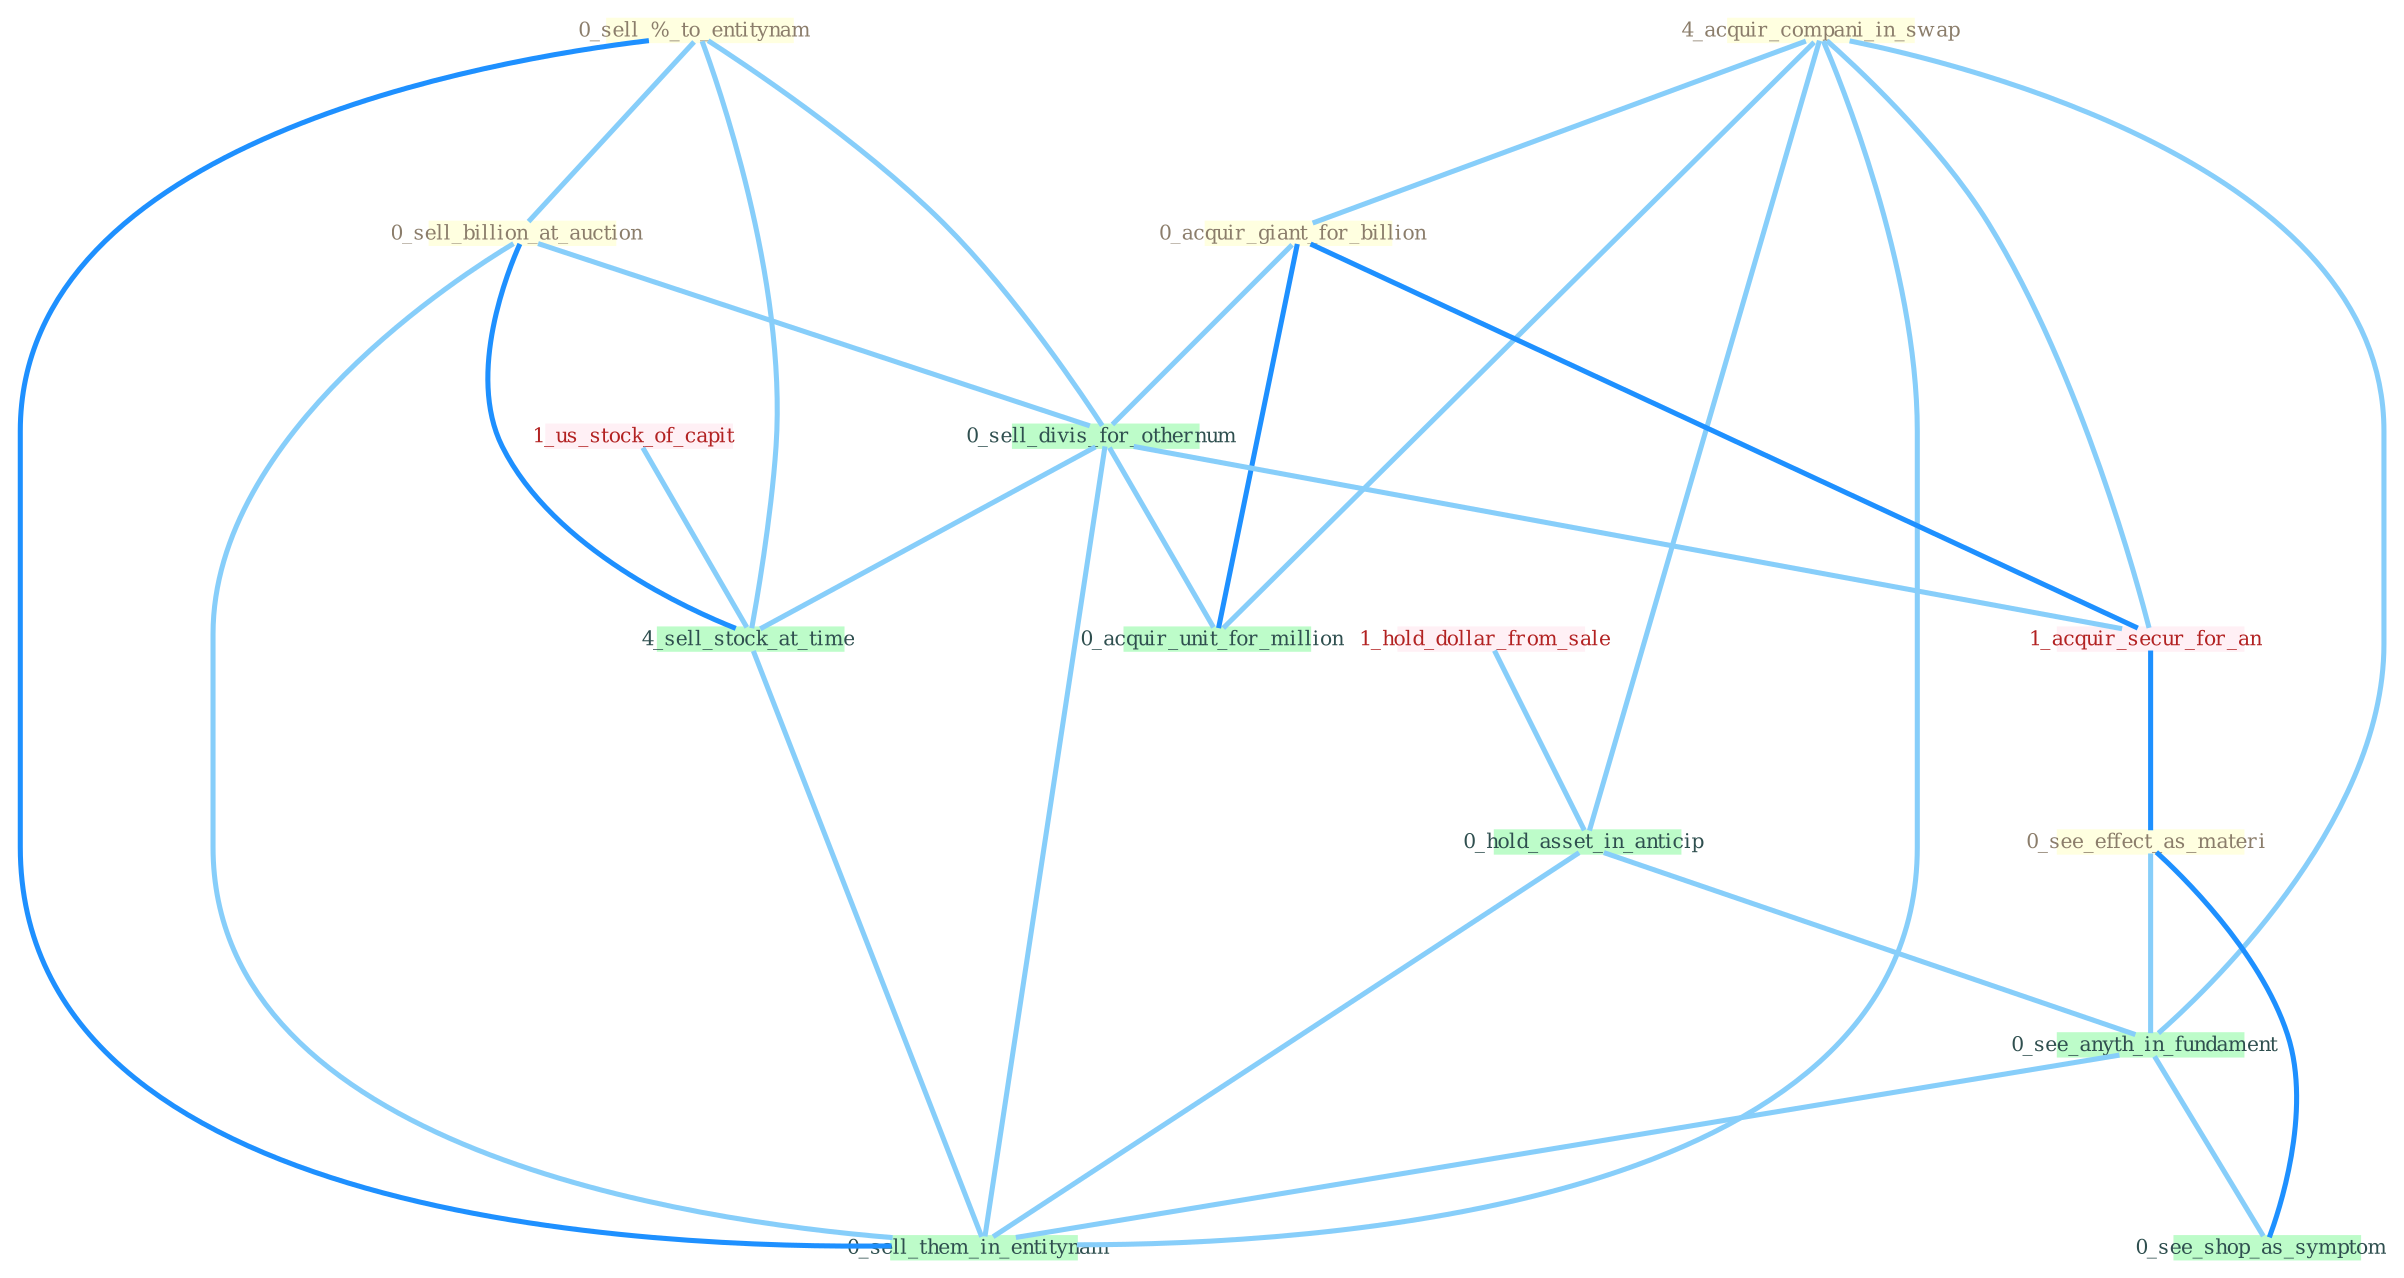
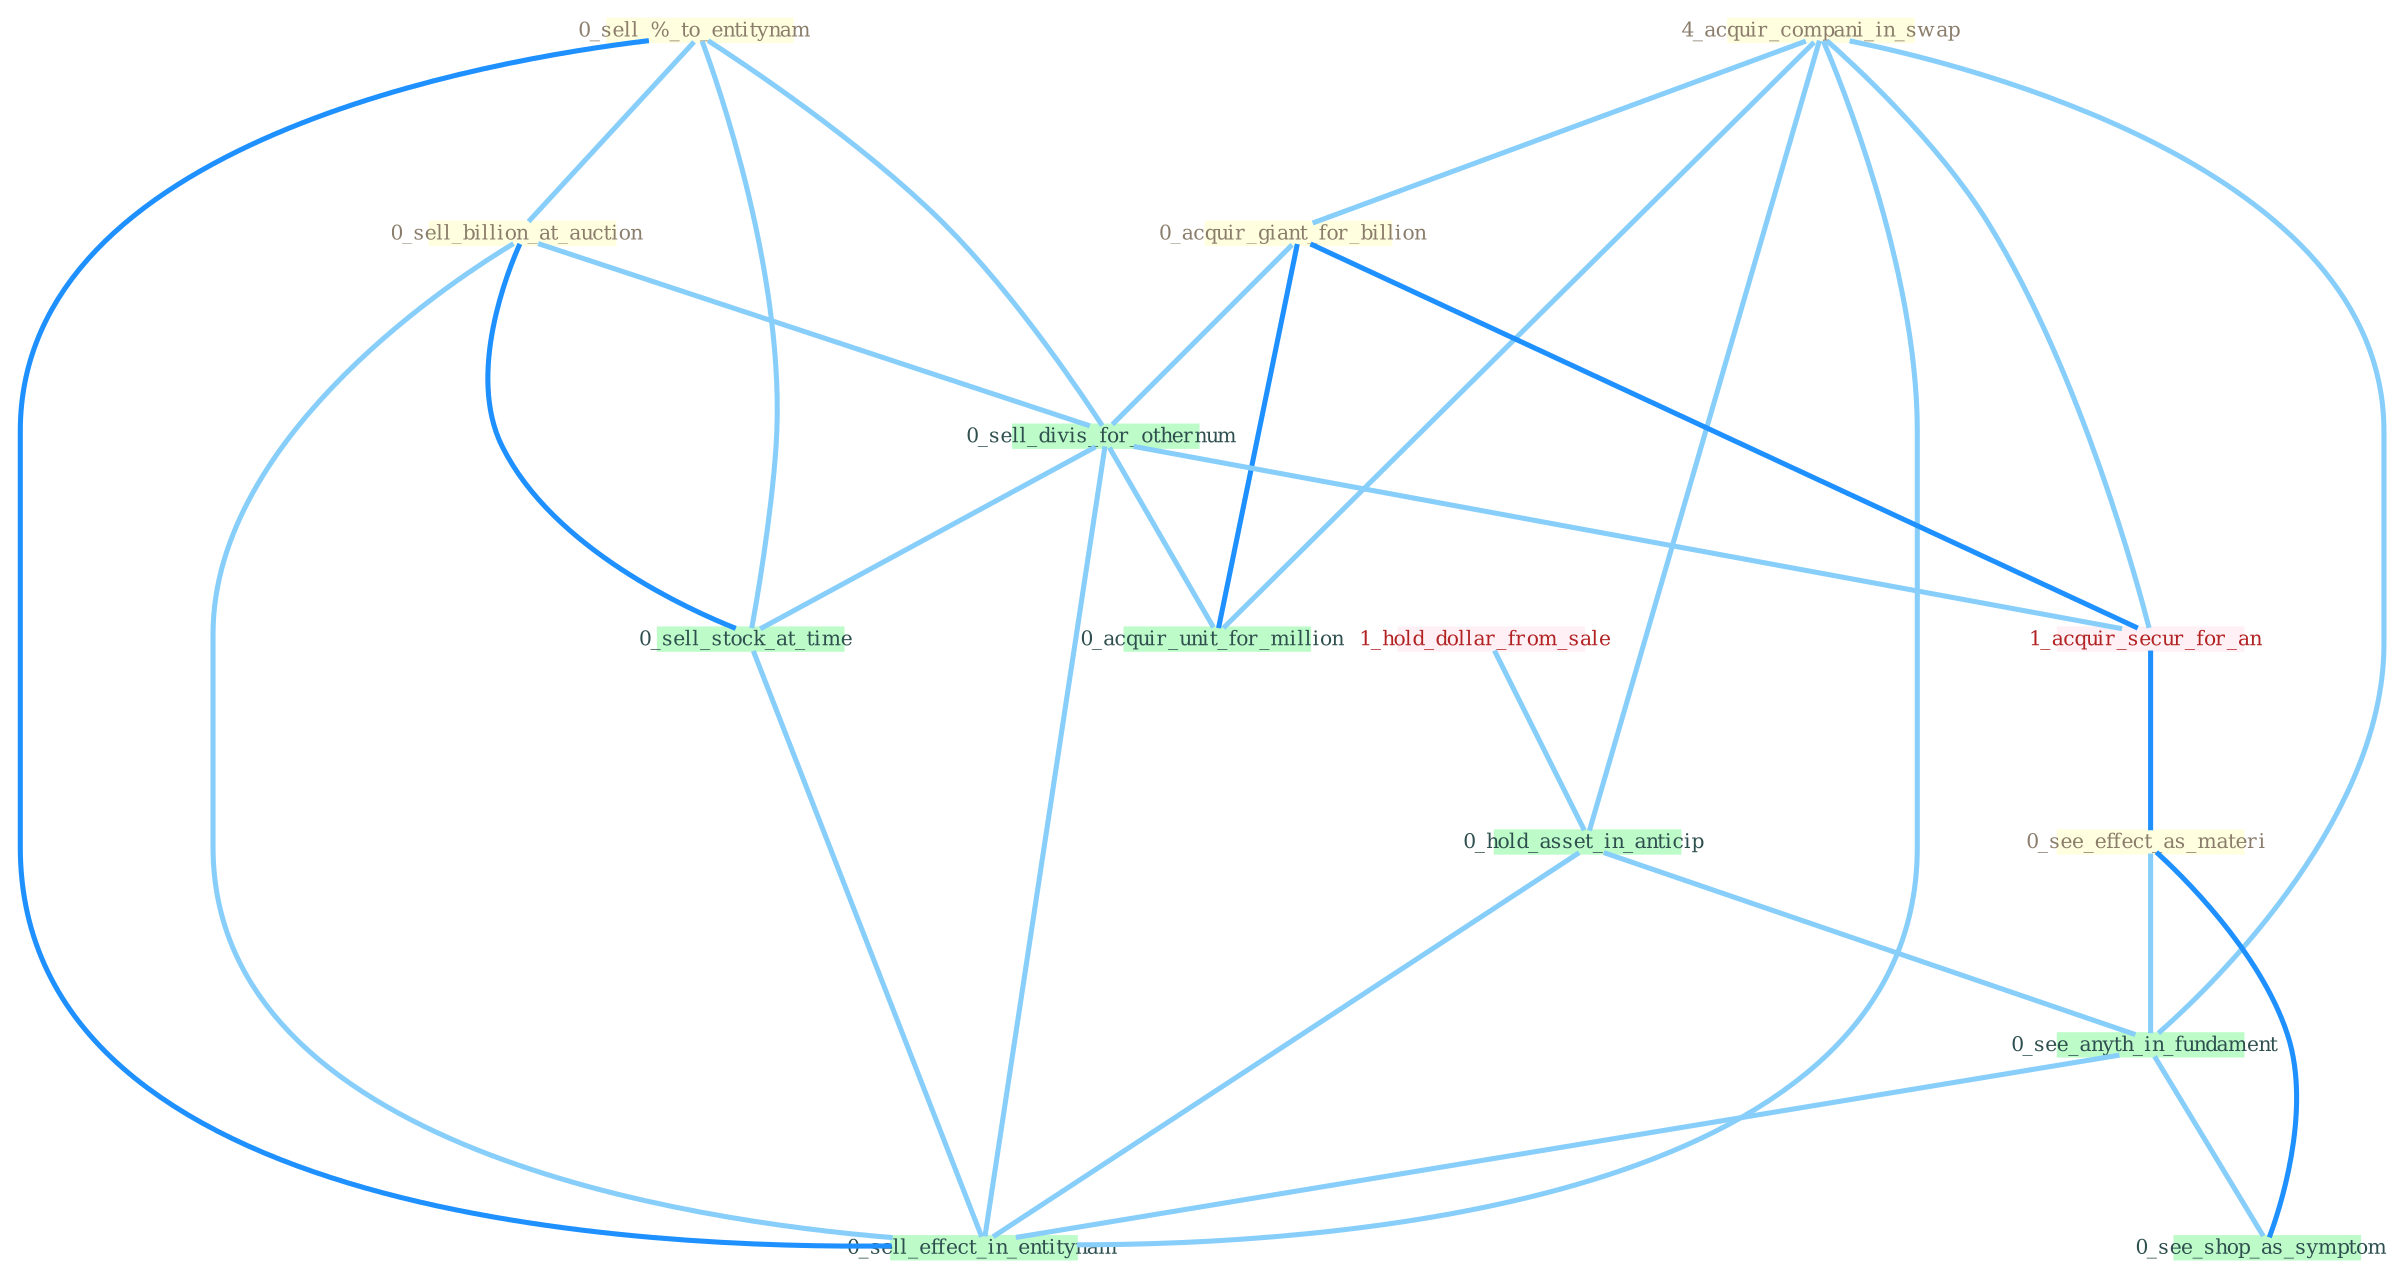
(639, 436) -> none
(751, 639) -> (751, 639)
(984, 1248) -> (984, 1248)
